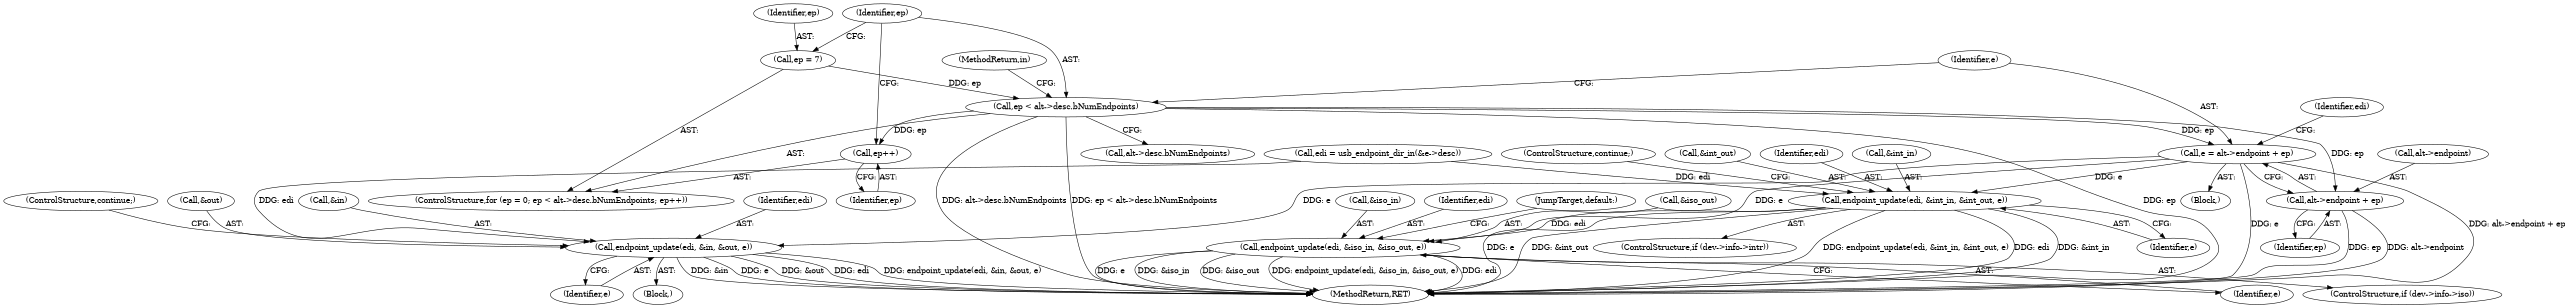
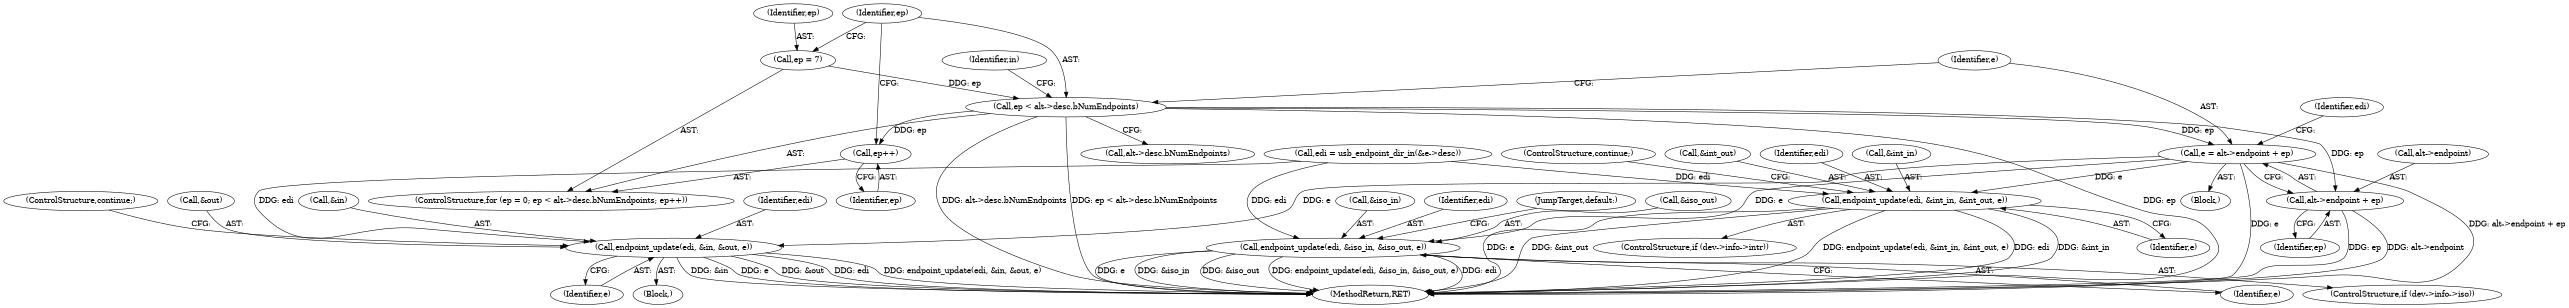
(994, 60) -> (994, 60)
(1547, 223) -> (1255, 188)
